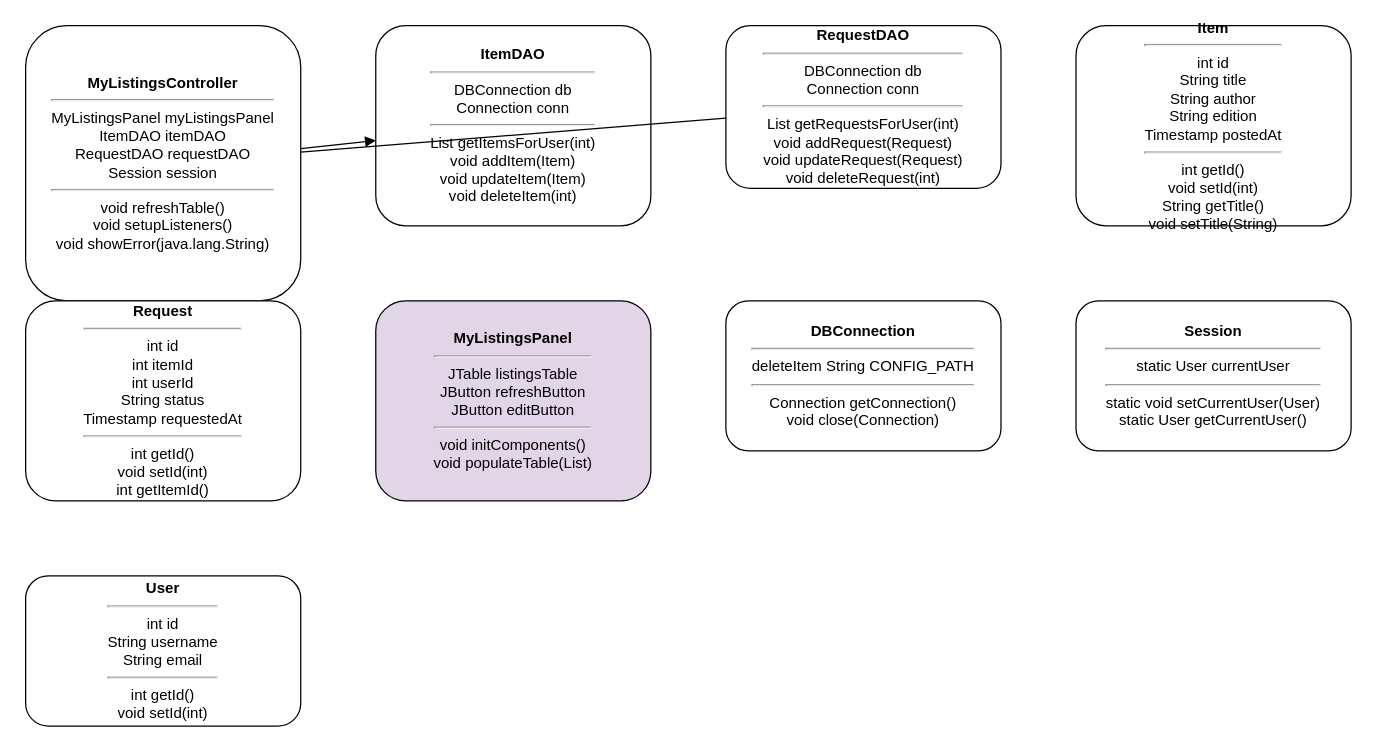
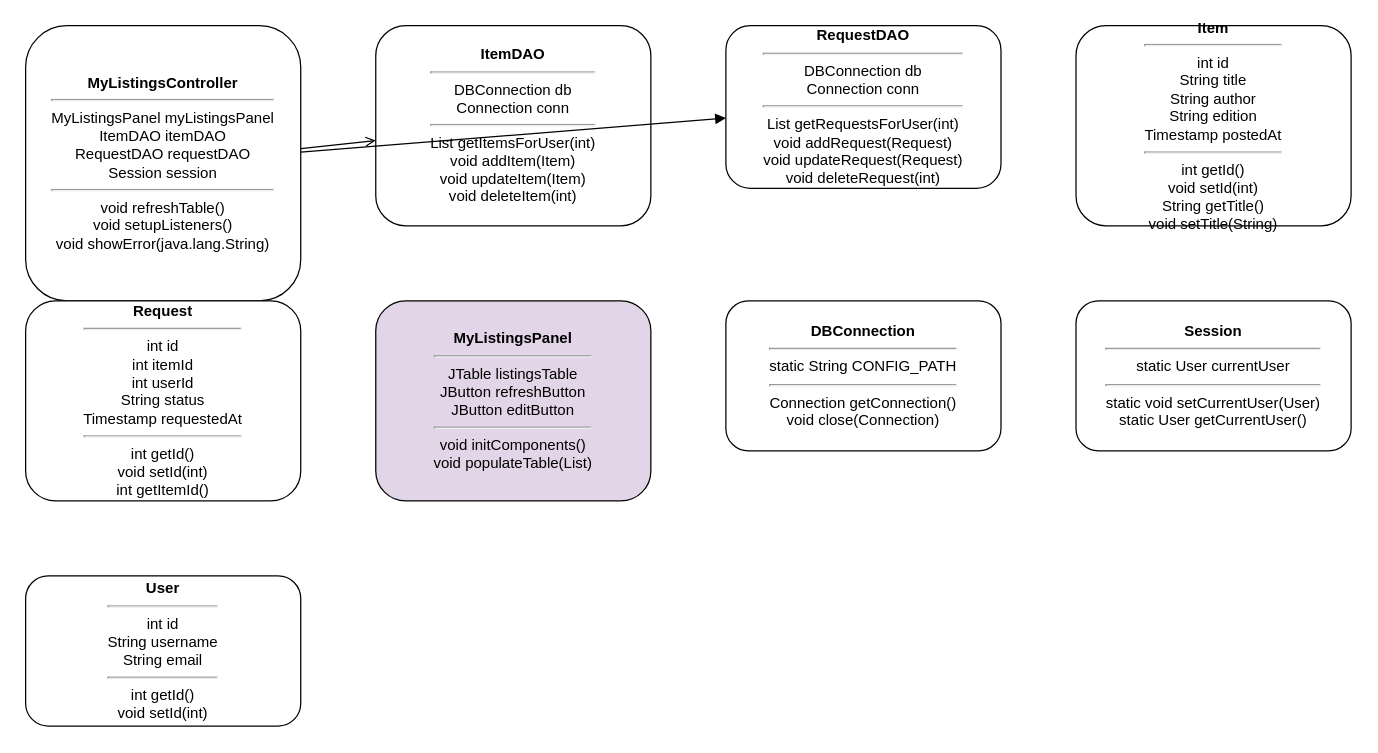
(719, 118) -> (714, 119)
(364, 142) -> (367, 141)
(863, 376) -> (863, 376)
